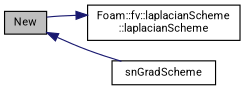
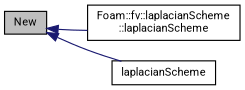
(61, 16) -> (73, 30)
(164, 73) -> (164, 73)
